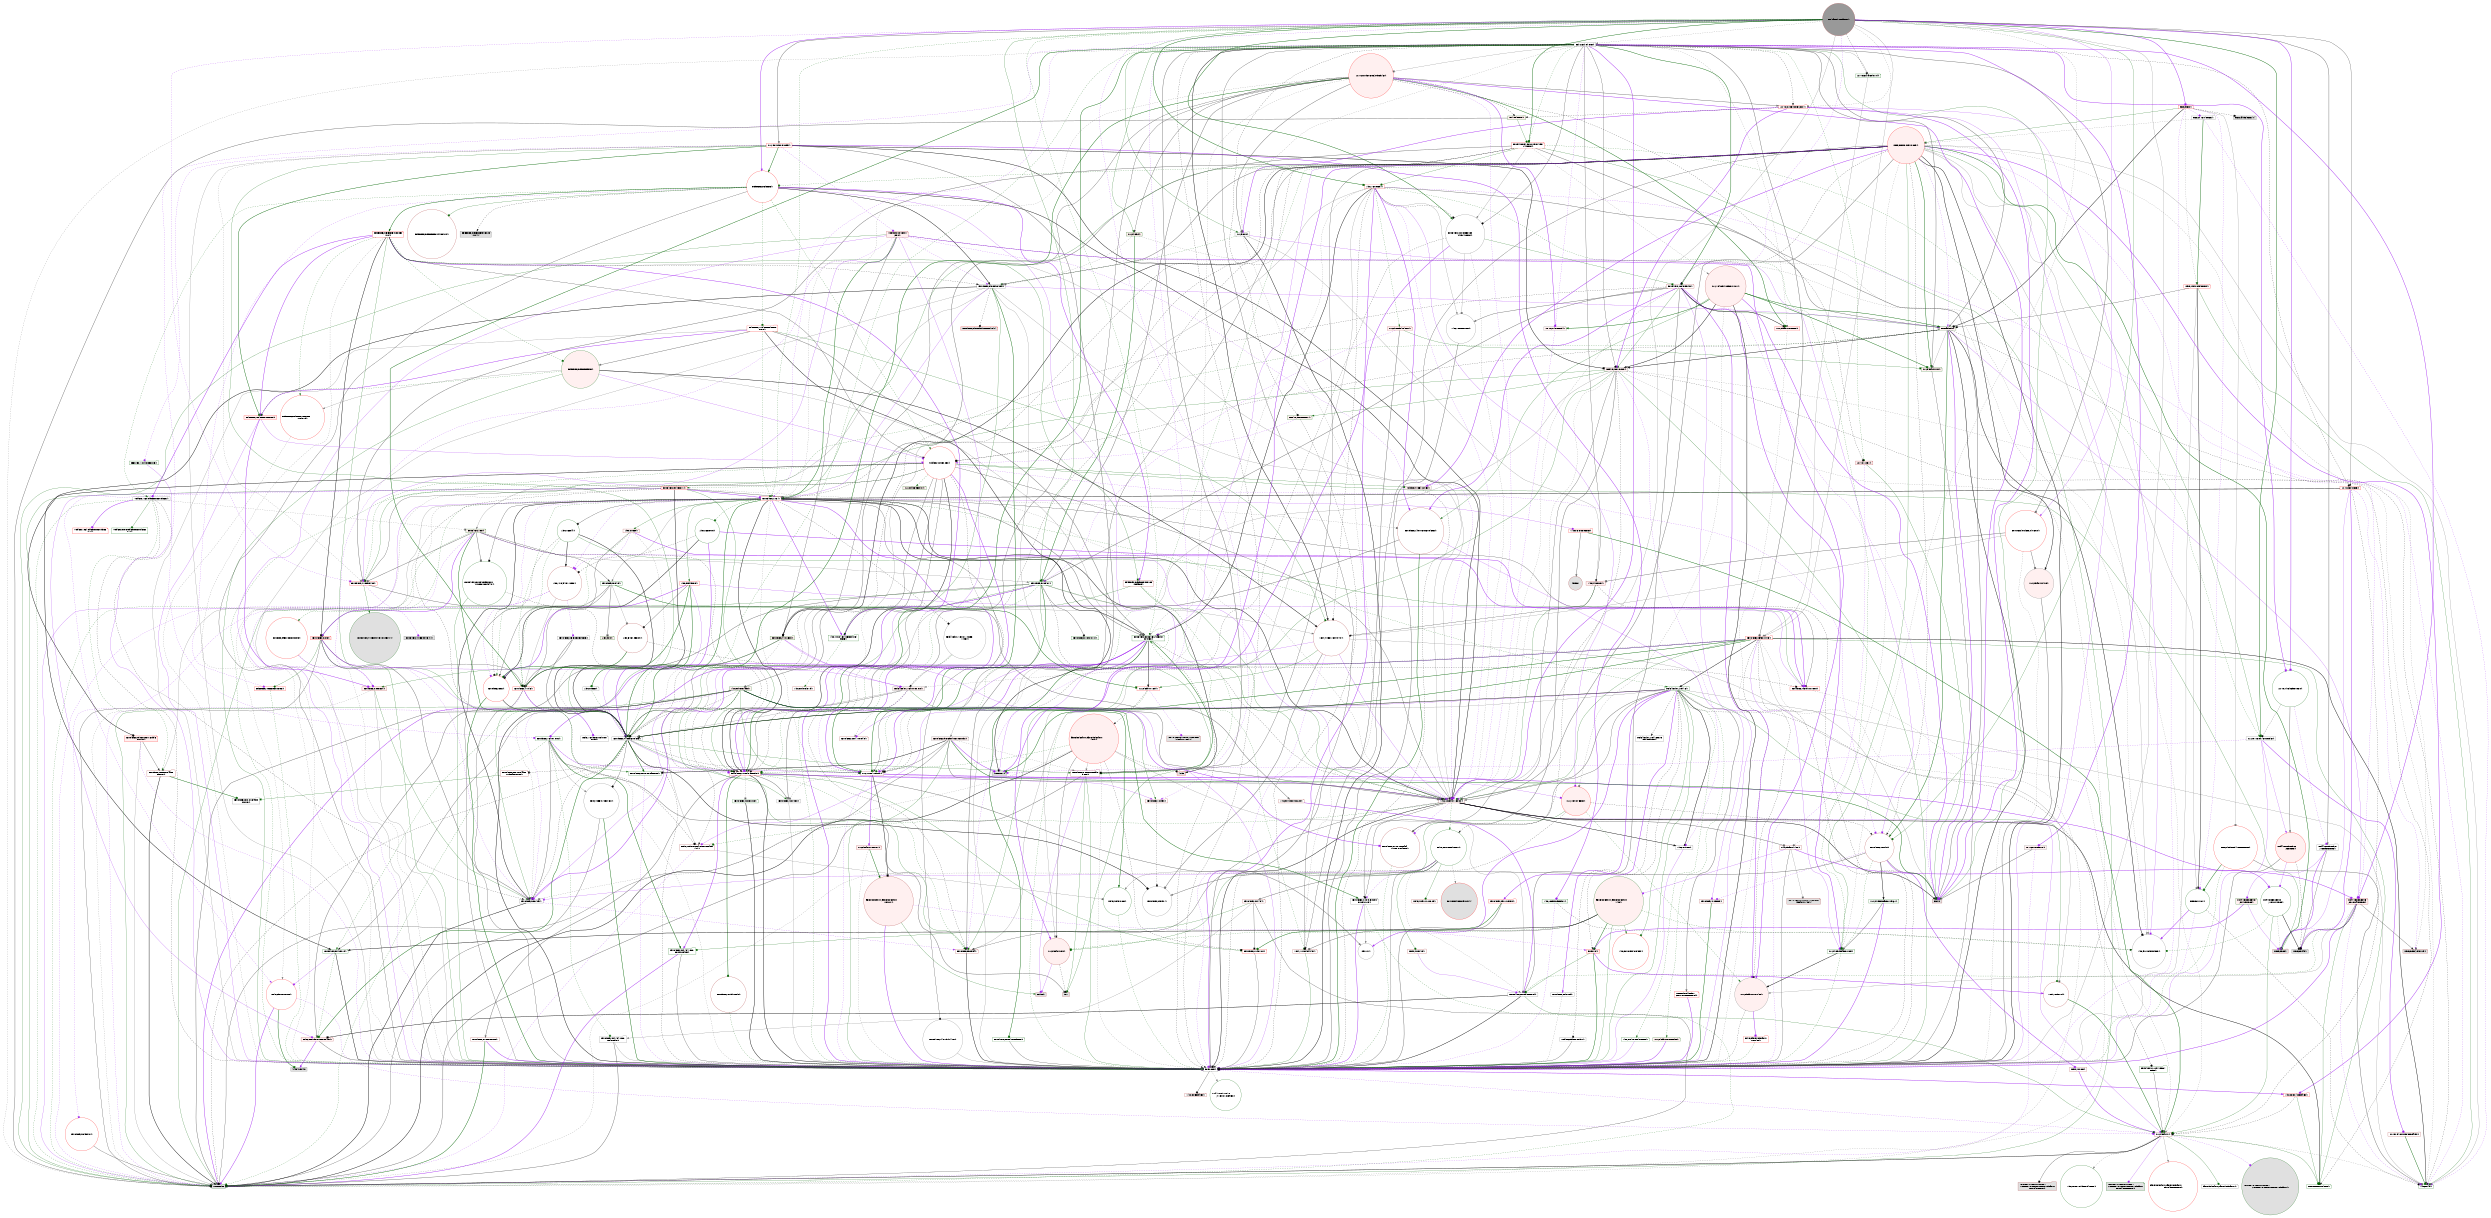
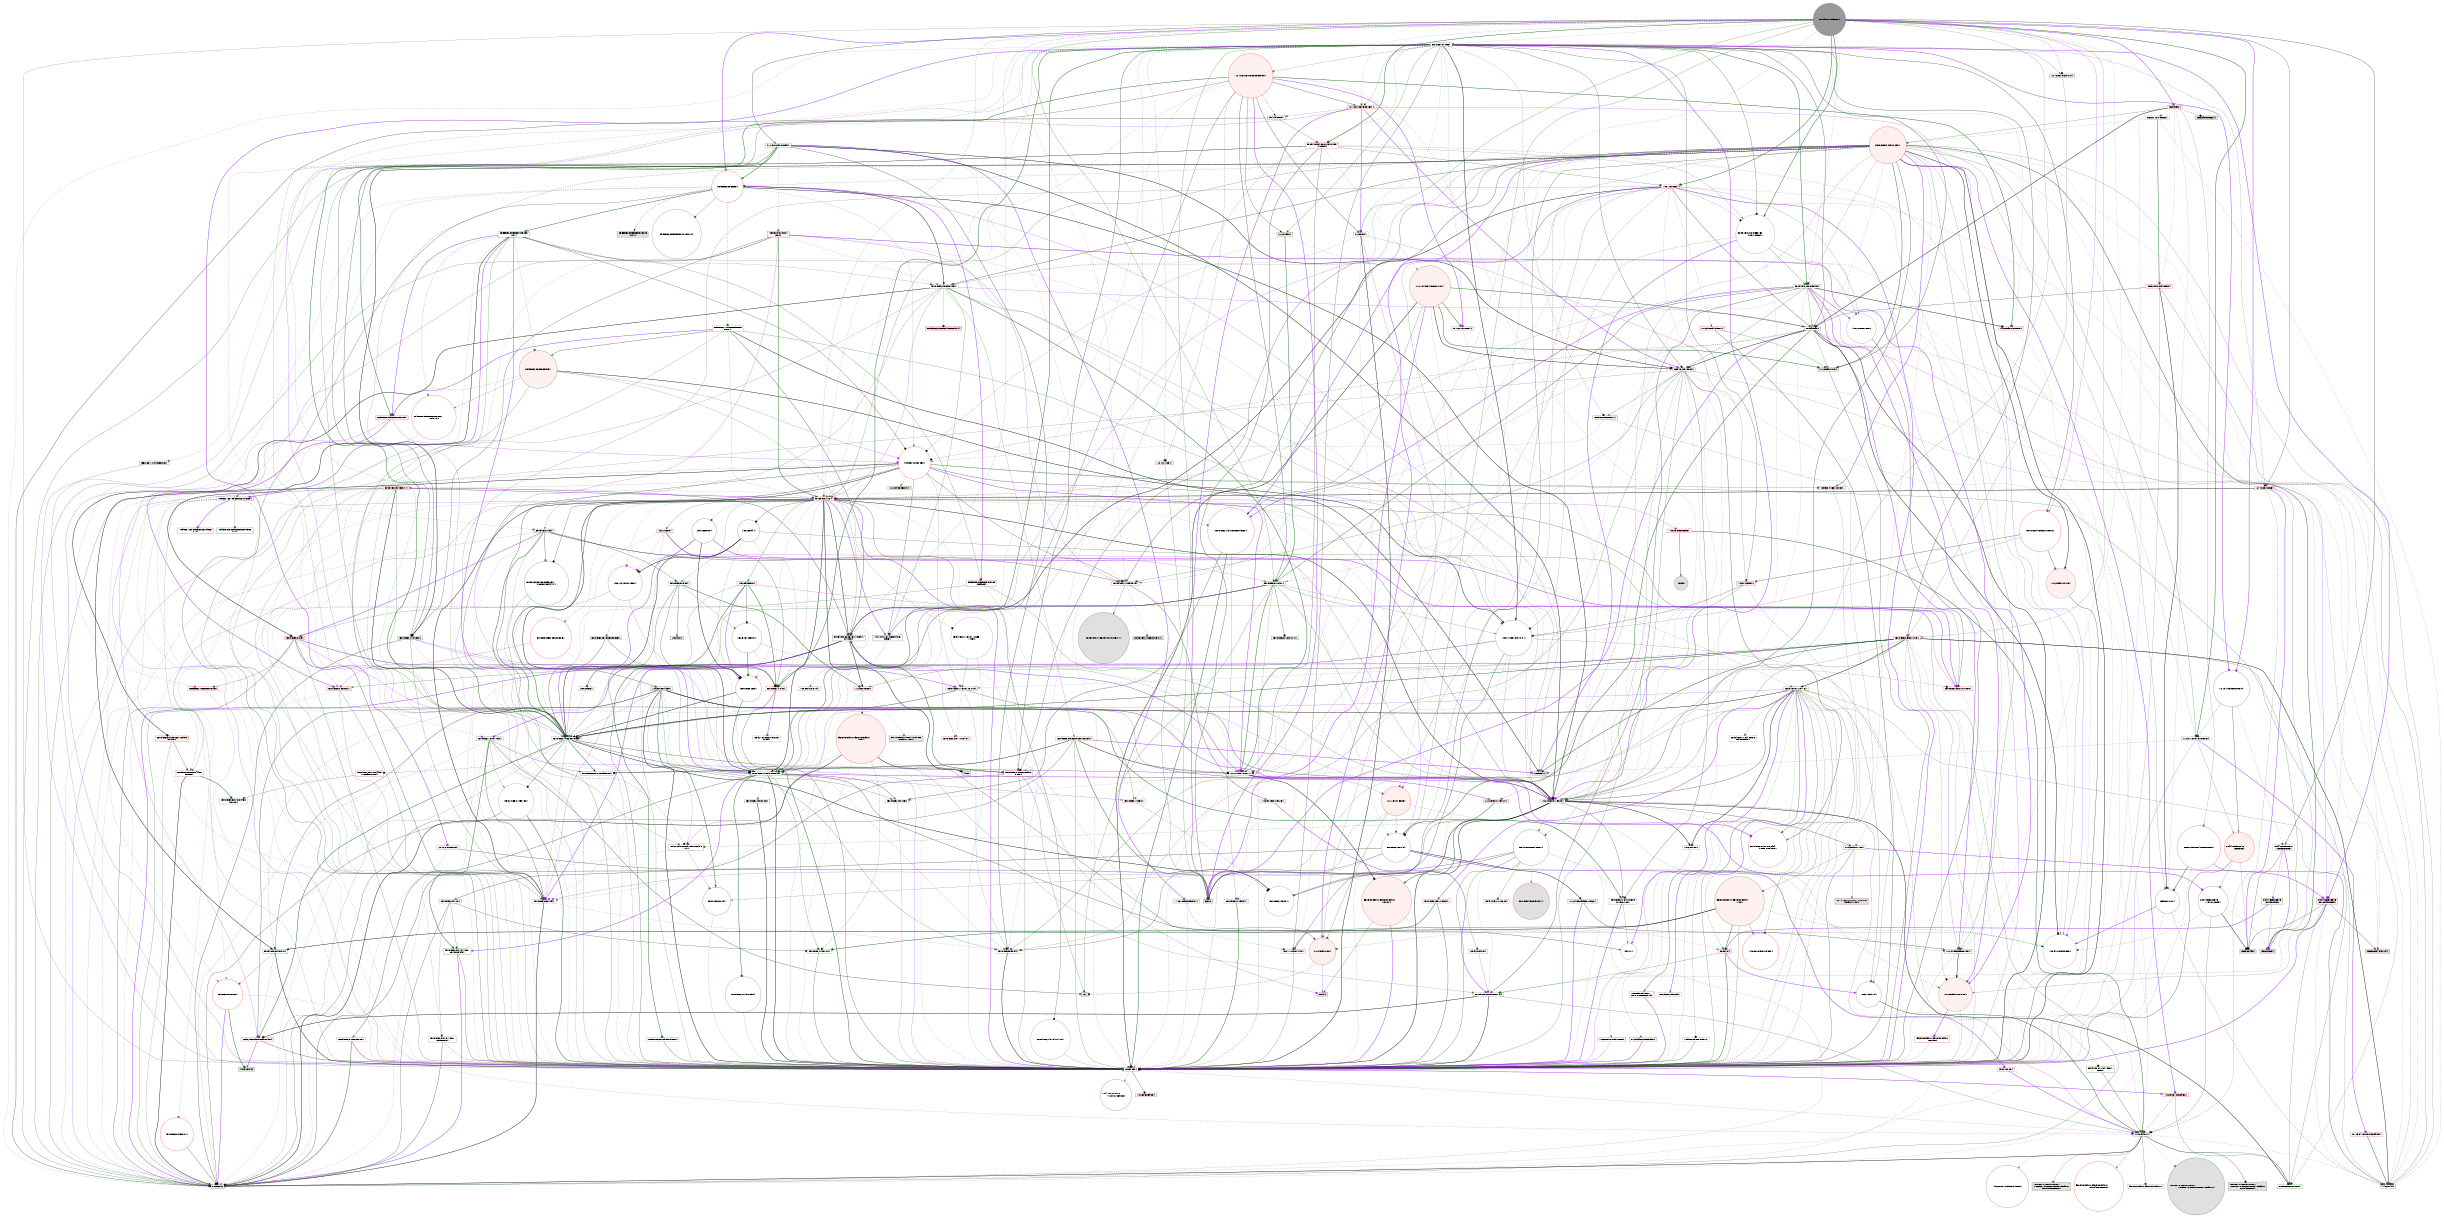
none -> (1636, 443)
(1148, 689) -> (863, 689)
(1756, 1039) -> (1932, 1039)
